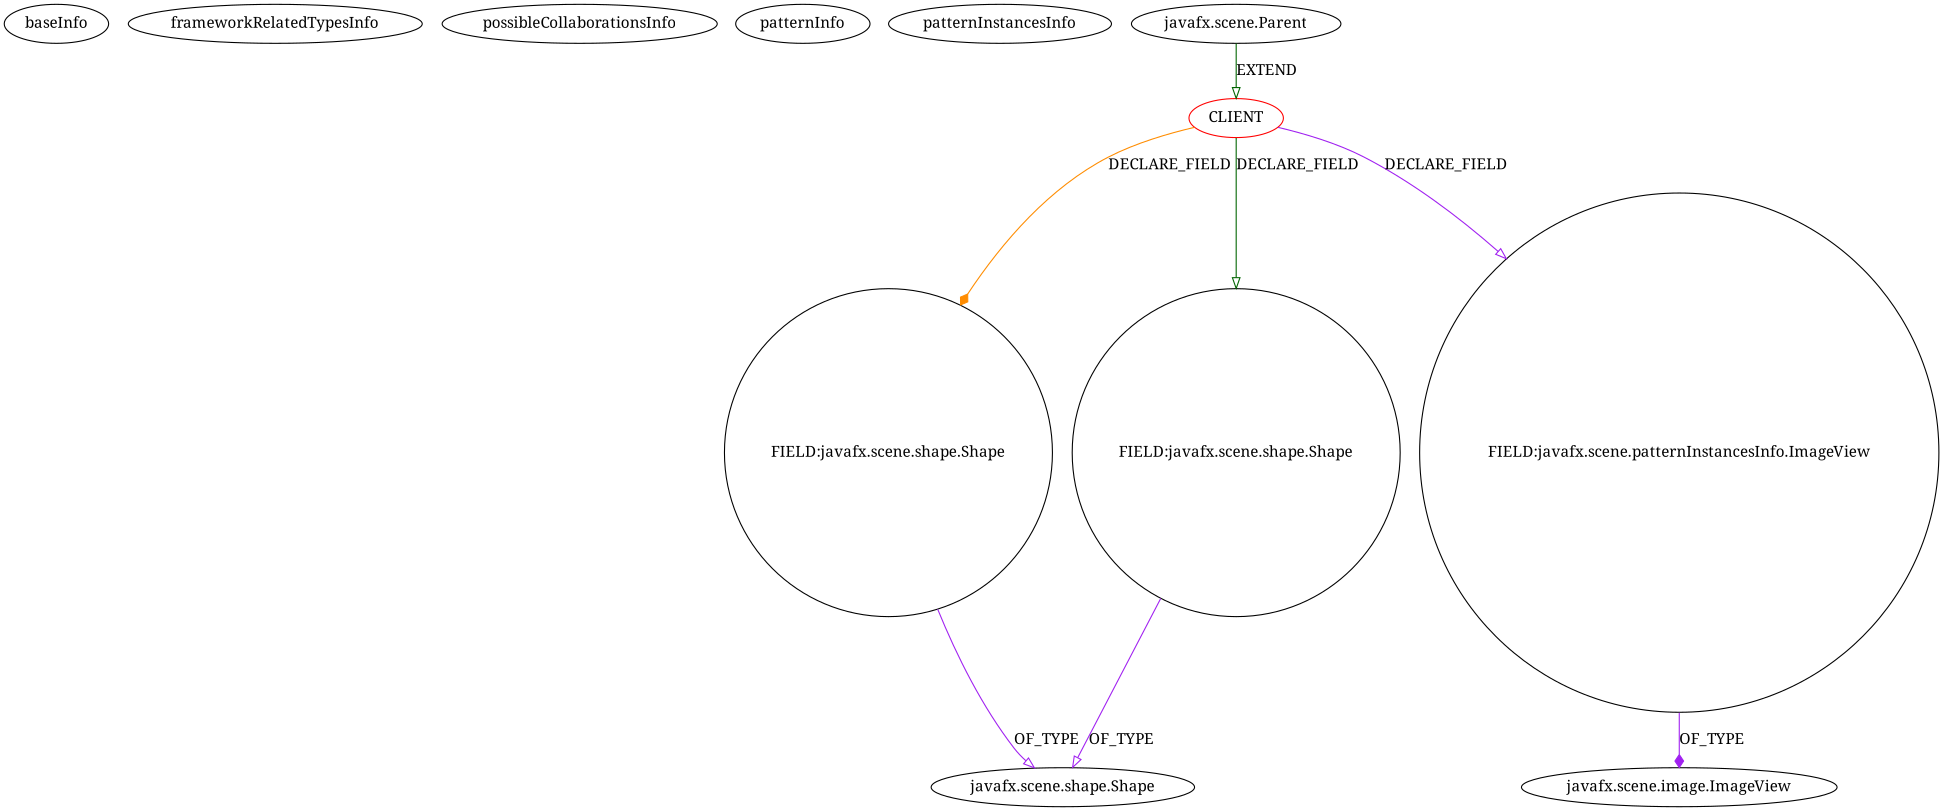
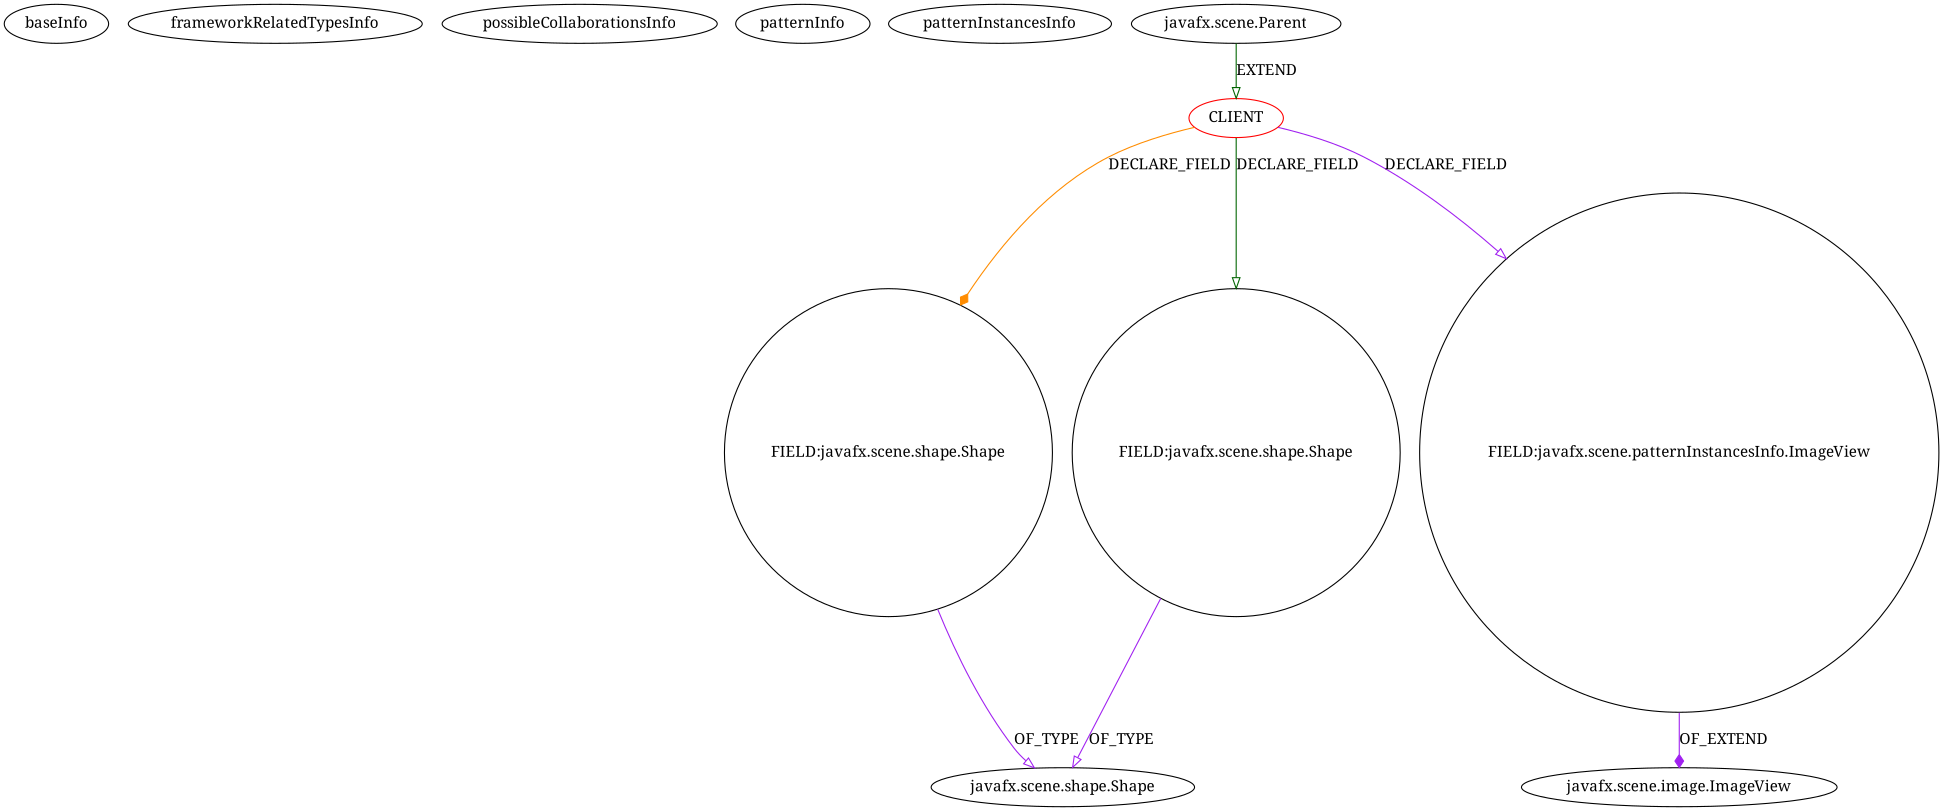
(1712, 740) -> (1724, 740)
